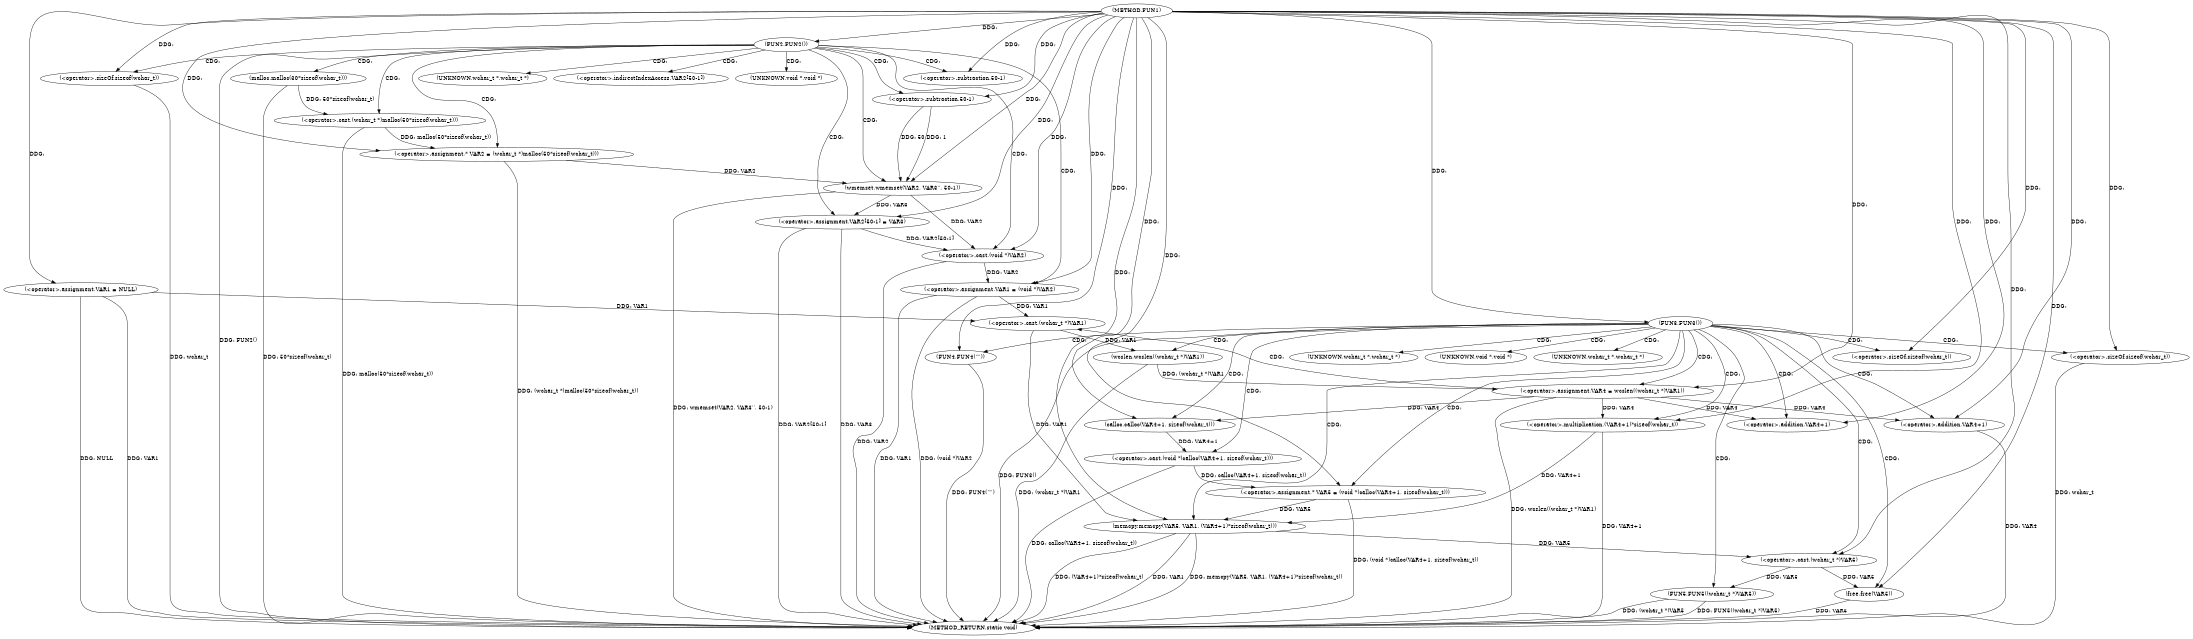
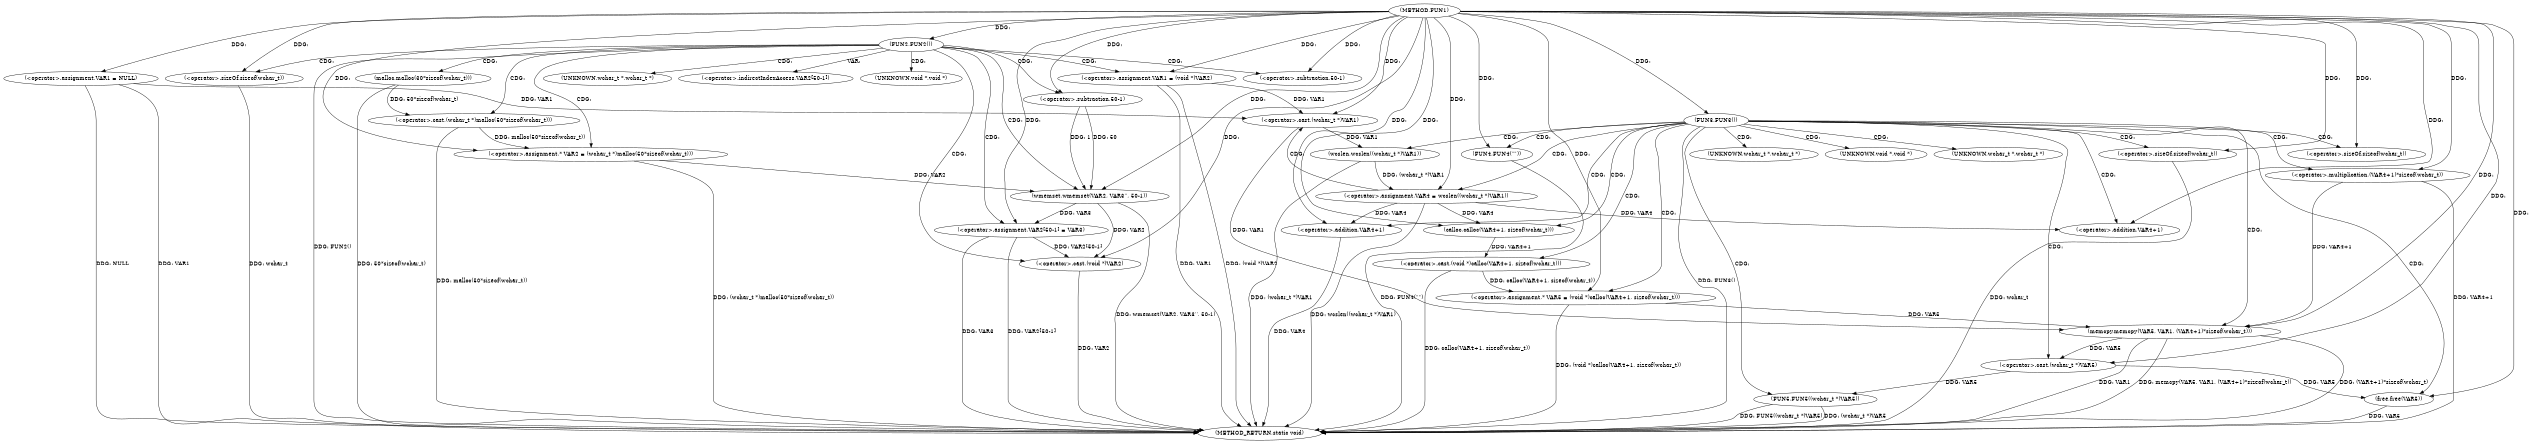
(731, 62) -> (855, 62)
none -> (1383, 73)
(986, 271) -> none
(1603, 406) -> none
